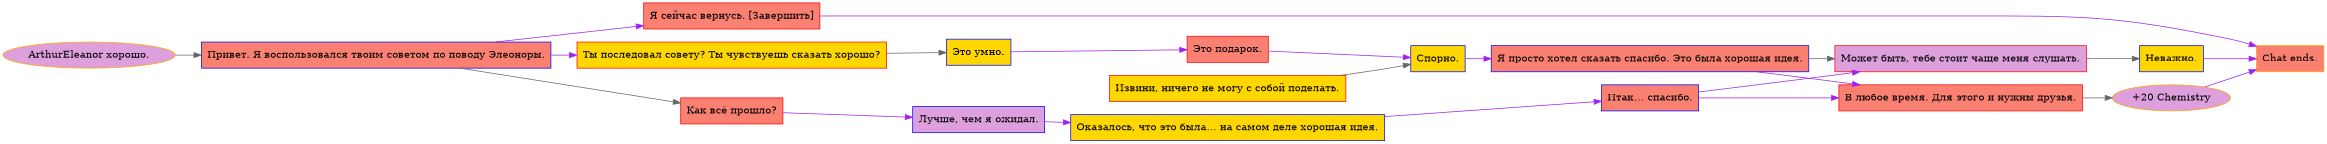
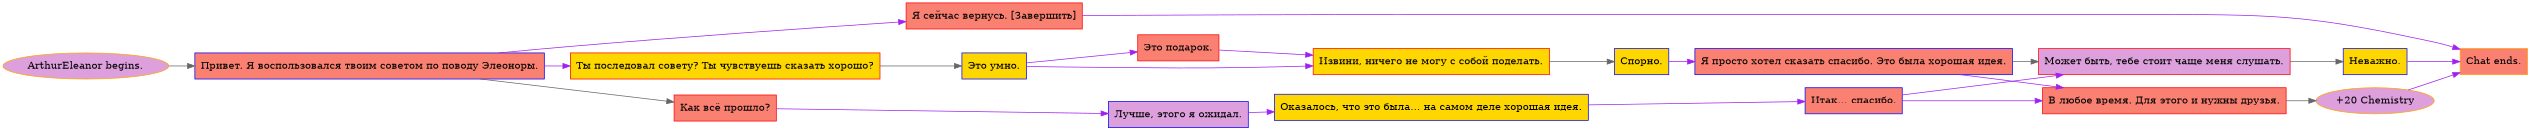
(1336, 54) -> (1262, 52)
(89, 55) -> (86, 66)
none -> (1166, 68)
(979, 120) -> (1178, 115)
